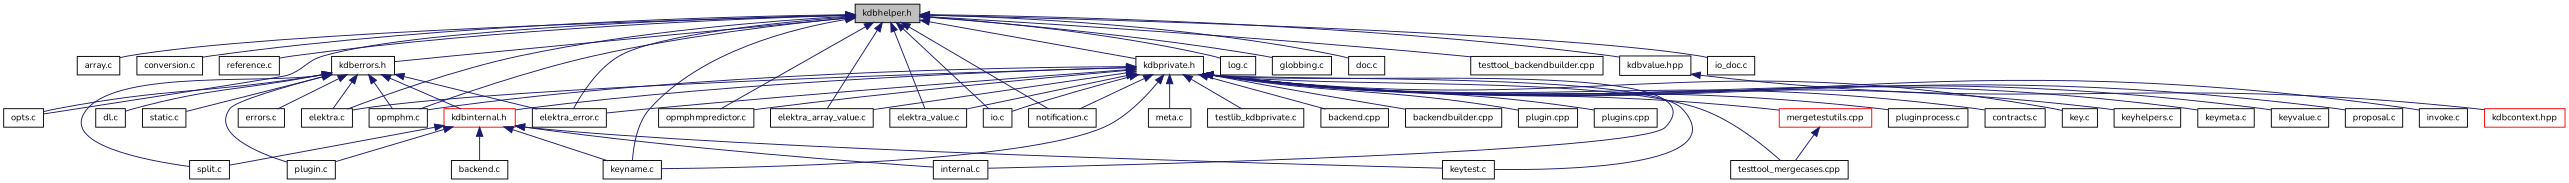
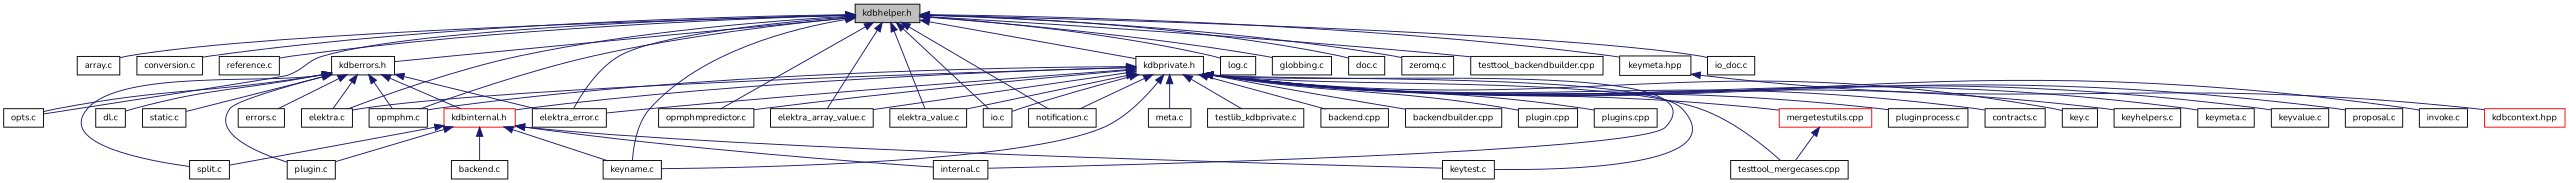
none -> (1428, 66)
(1655, 66) -> (1655, 66)
